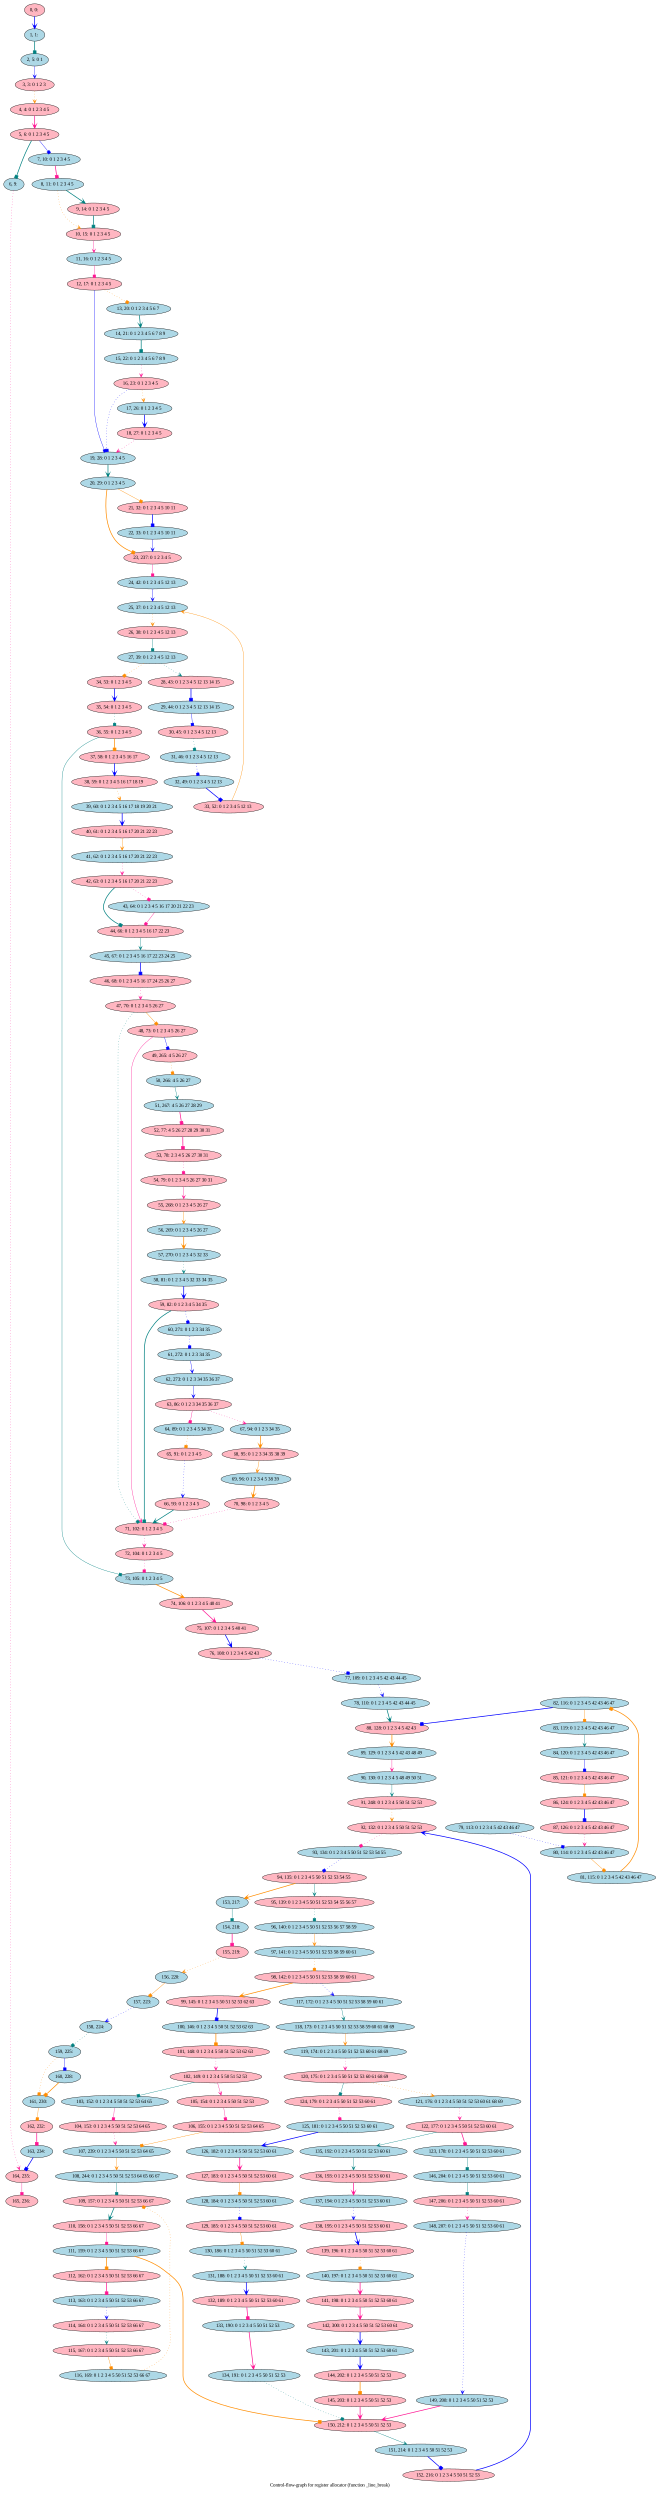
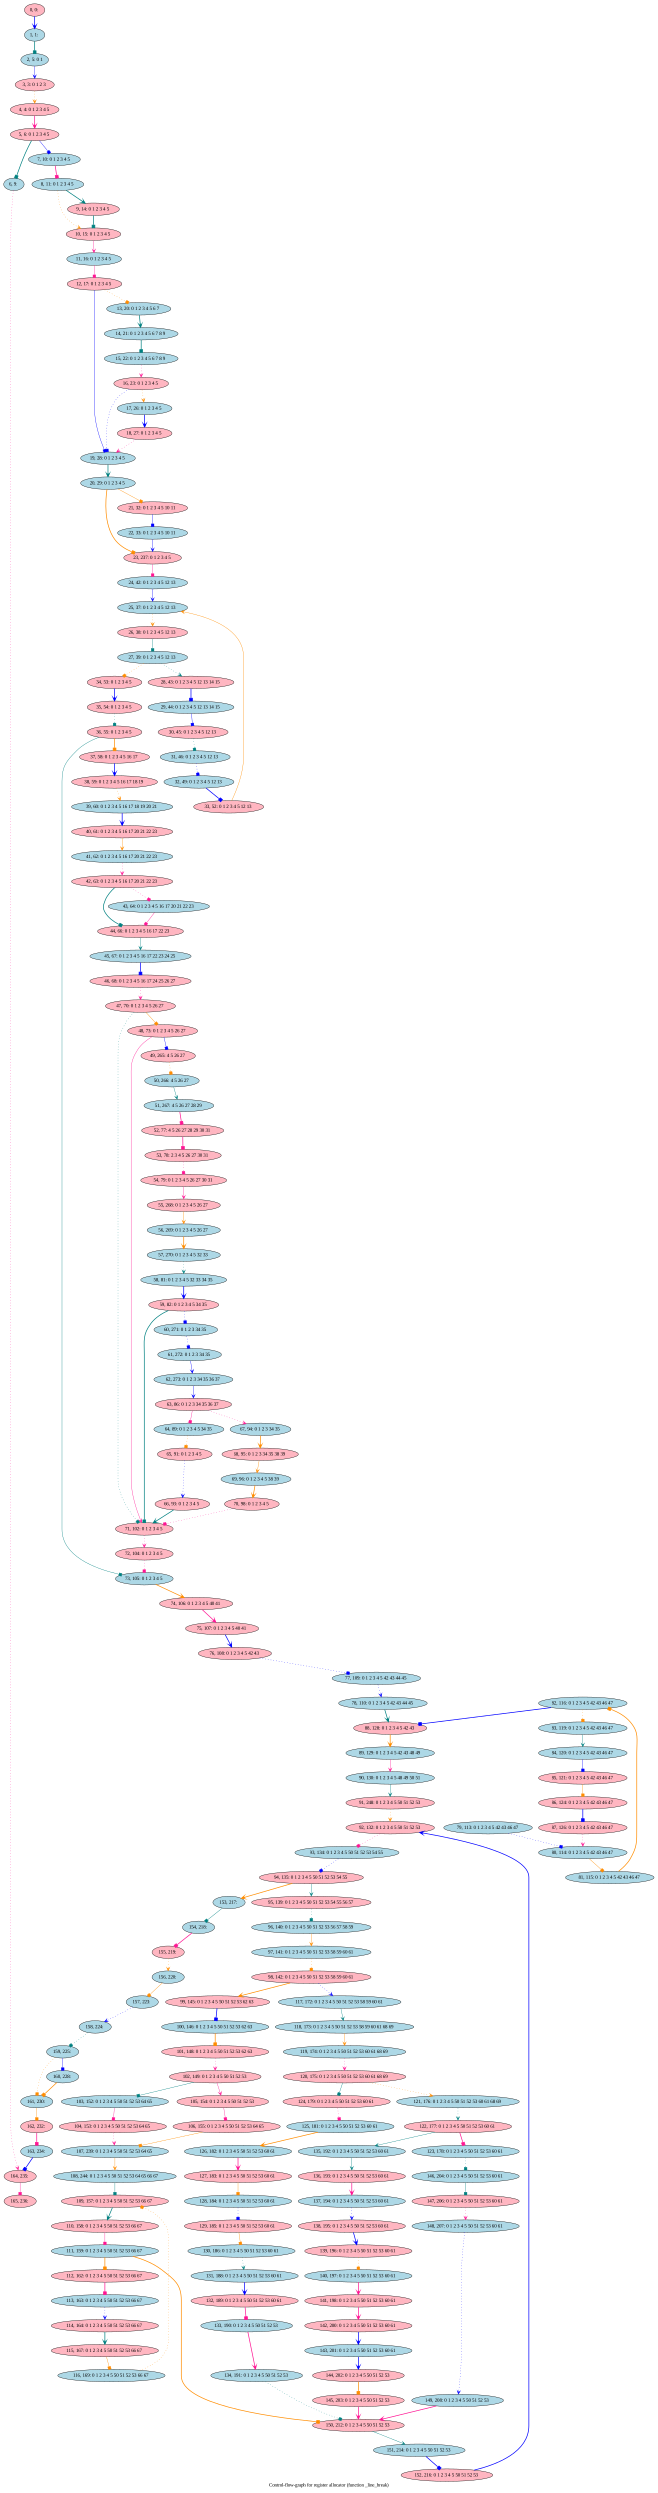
(153, 519) -> (153, 519)
(585, 1714) -> (583, 1714)
(460, 2112) -> (458, 2112)
(292, 2139) -> (291, 2139)
(467, 2162) -> (466, 2162)
(360, 2326) -> (358, 2326)
(107, 2336) -> (105, 2336)
